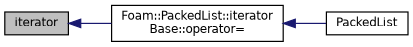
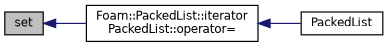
(37, 23) -> (24, 23)
(197, 23) -> (172, 23)
